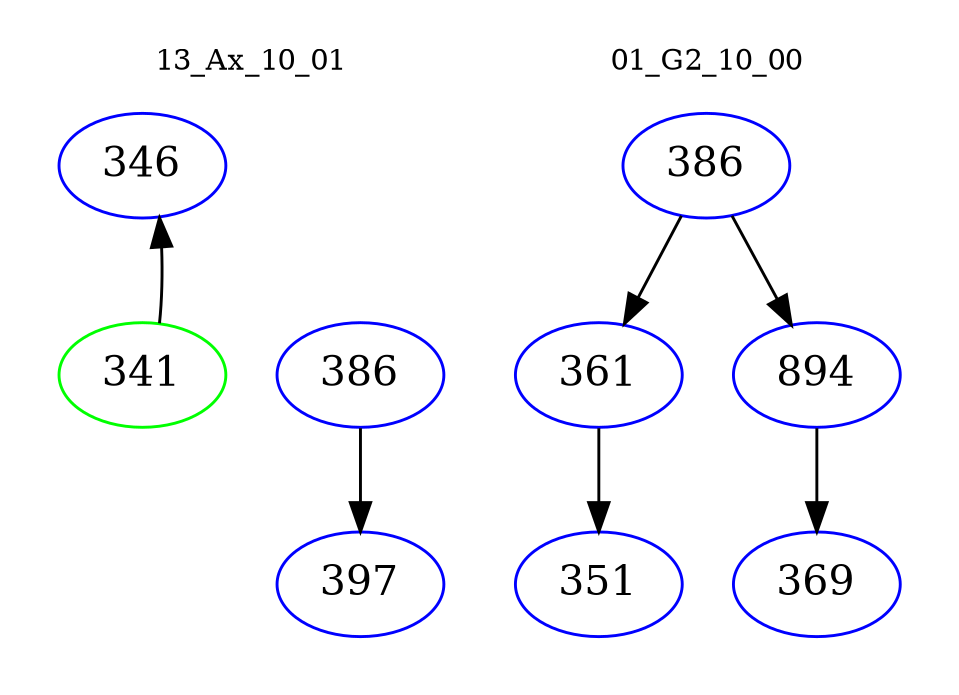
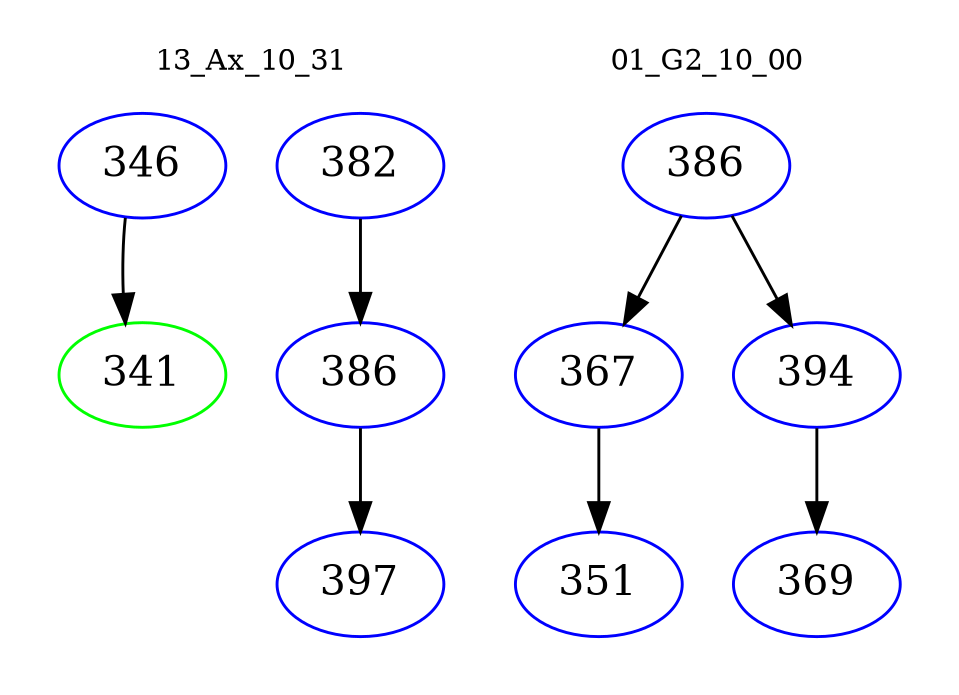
(251, 62) -> (251, 62)
none -> (360, 166)
(162, 285) -> (123, 256)
(599, 375) -> (599, 375)
(817, 375) -> (817, 375)
